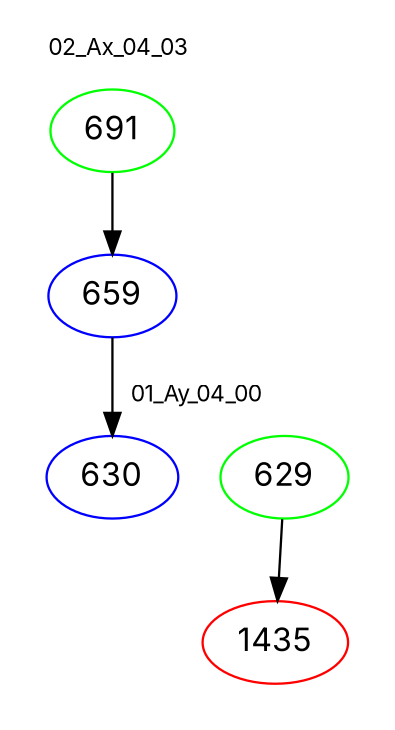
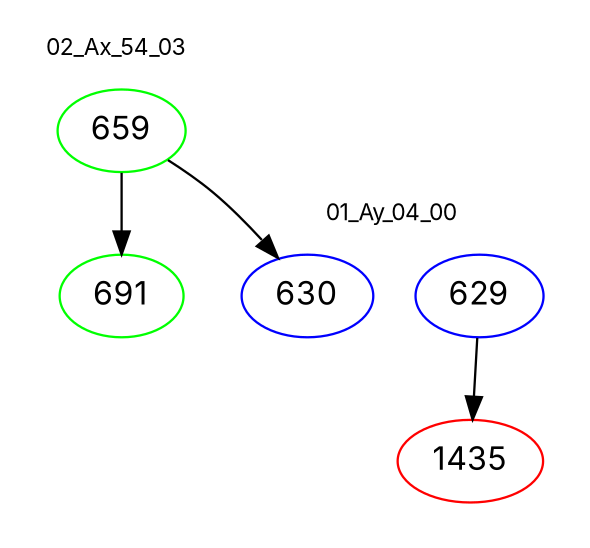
(118, 49) -> (116, 49)
(112, 202) -> (122, 202)
(112, 296) -> (122, 131)
(285, 477) -> (480, 296)
